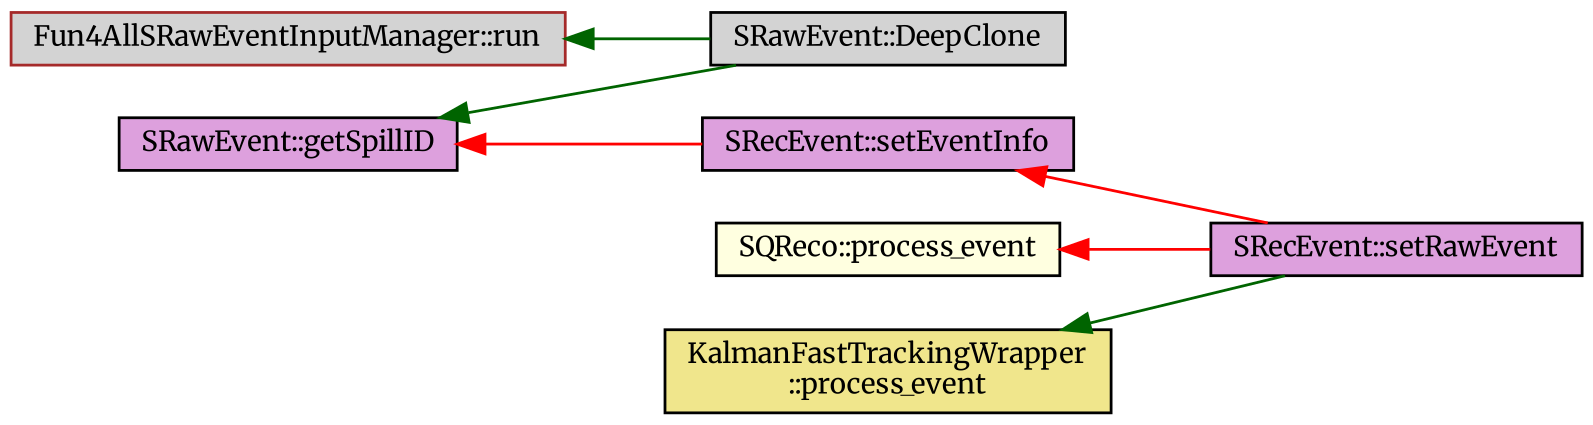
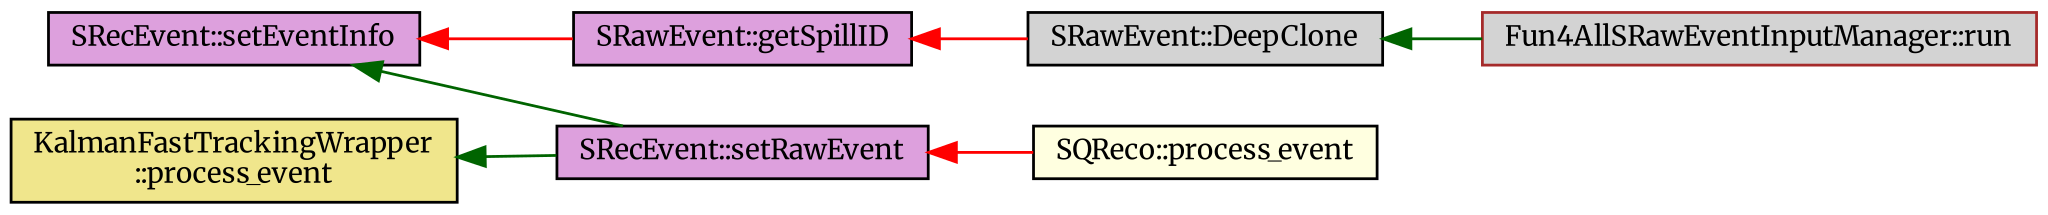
(652, 39) -> (1447, 39)
(602, 89) -> (984, 39)
(594, 144) -> (511, 39)
(1157, 200) -> (502, 99)
(1150, 249) -> (995, 152)
